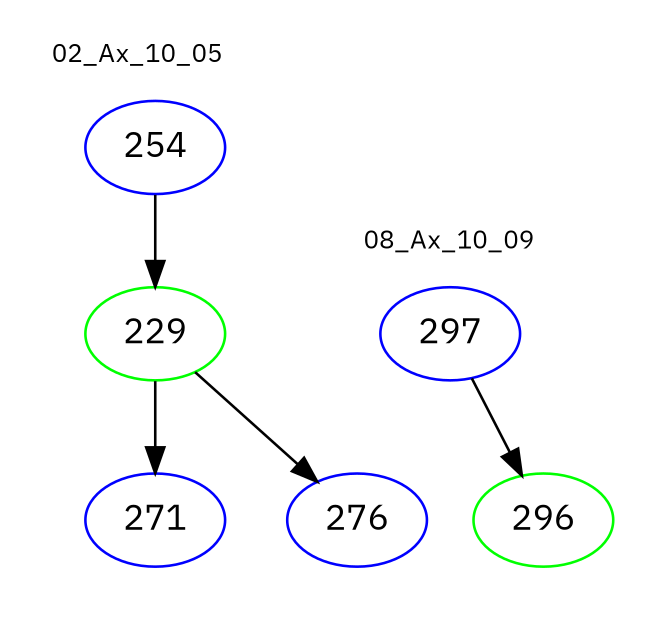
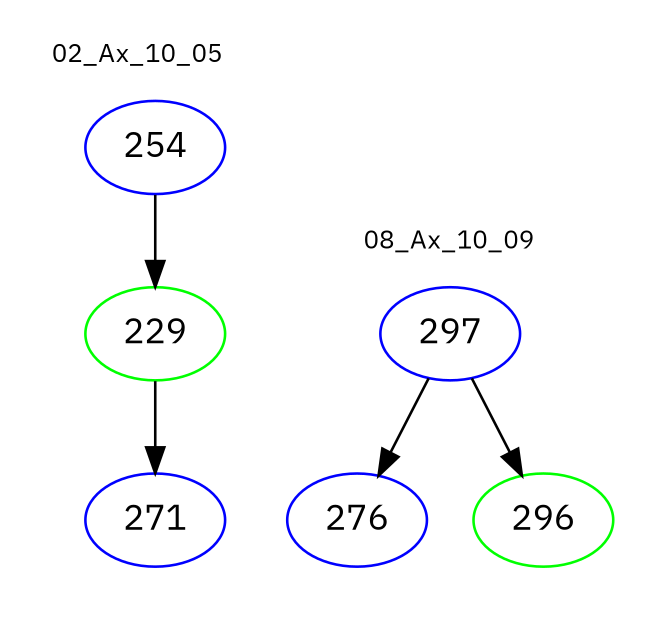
(228, 402) -> (410, 415)
